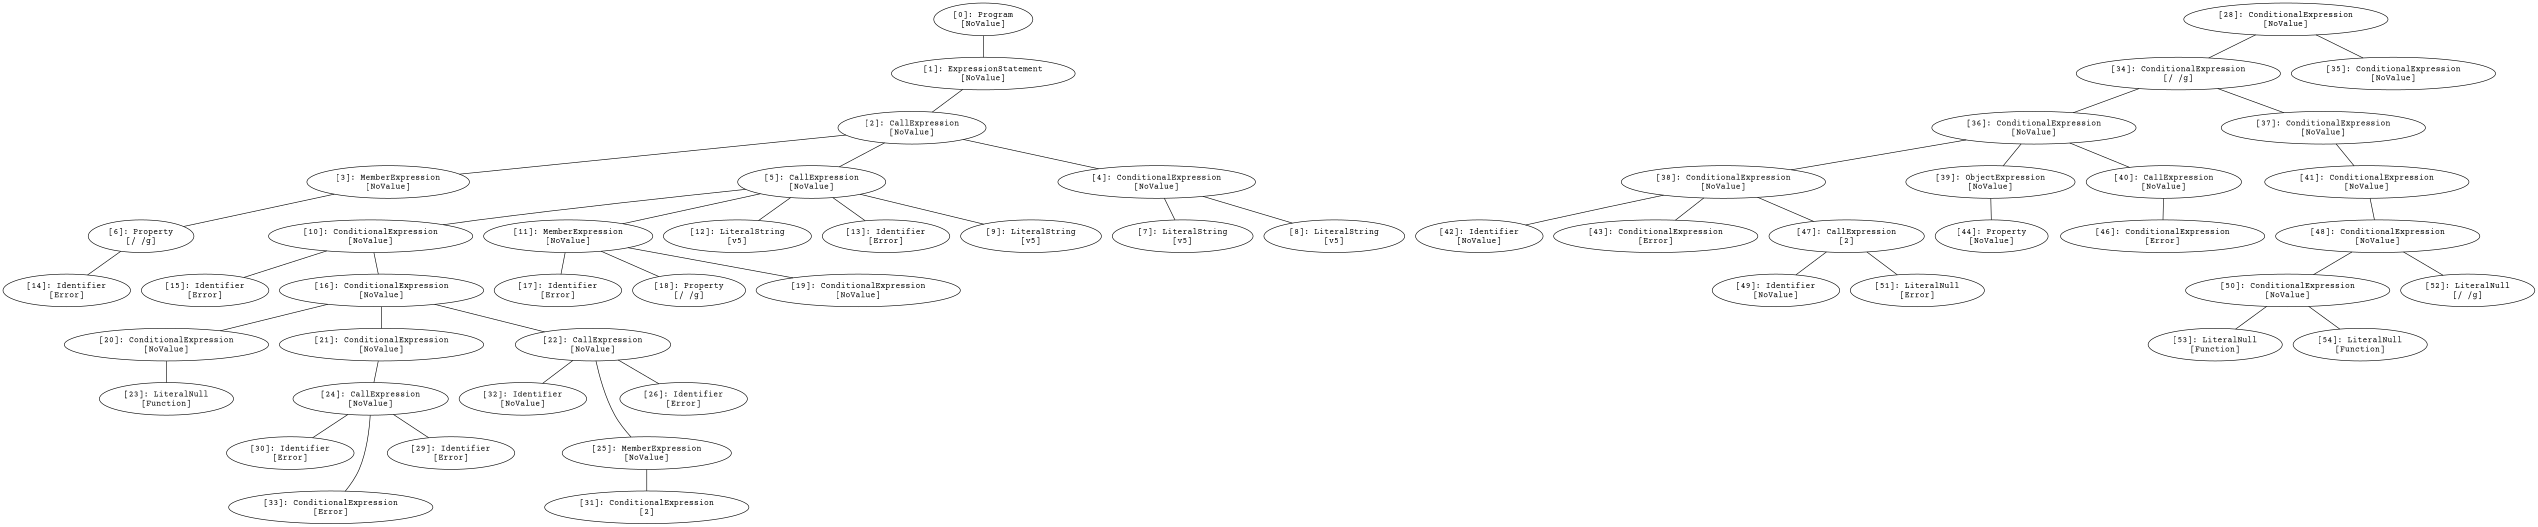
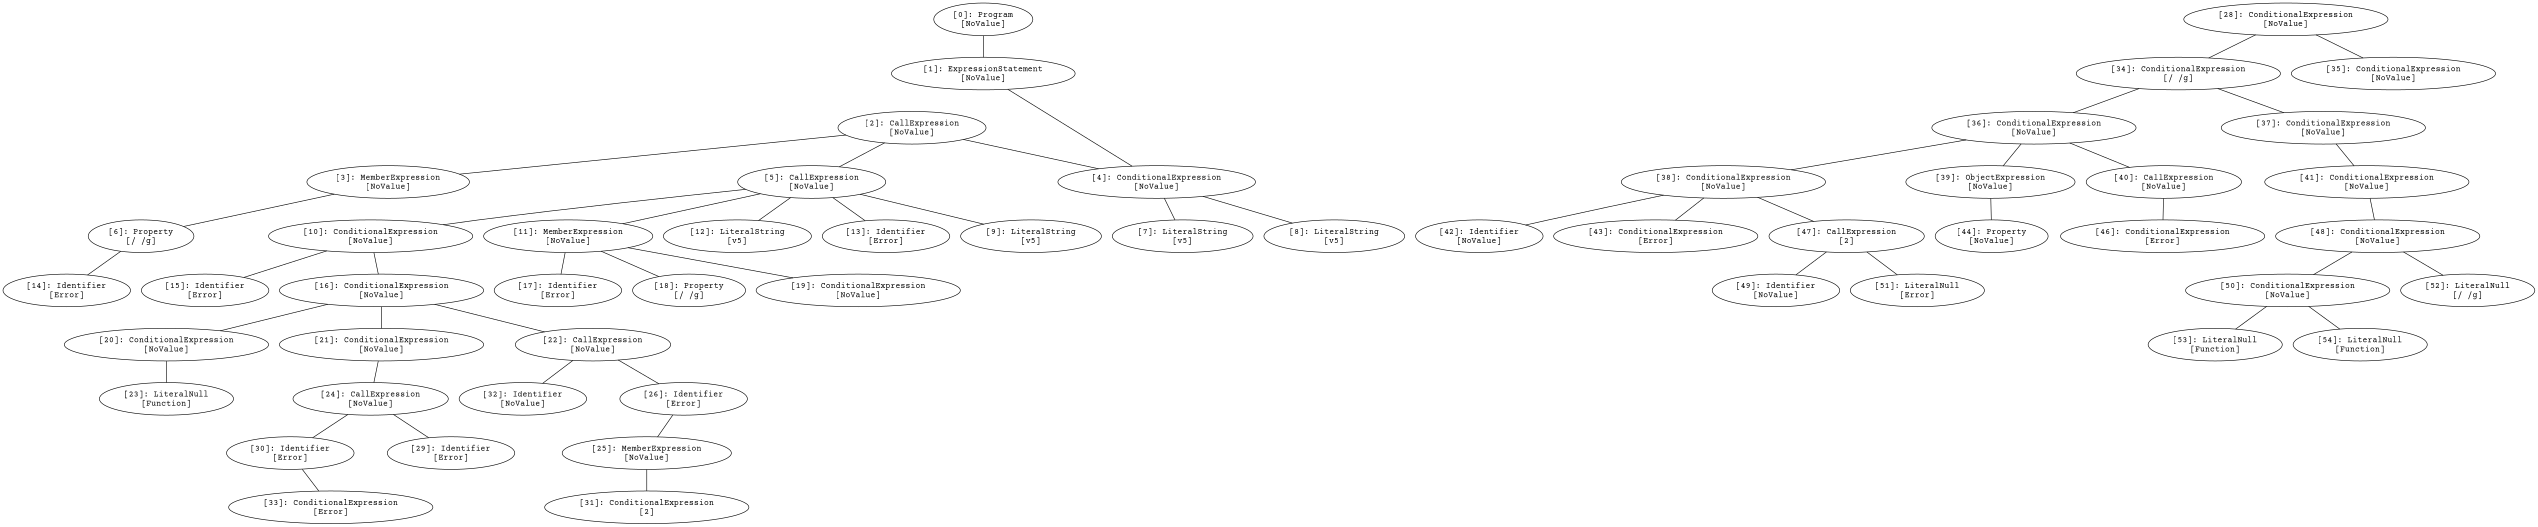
(947, 101) -> (1070, 128)
(608, 401) -> (665, 426)
(364, 455) -> (311, 480)
